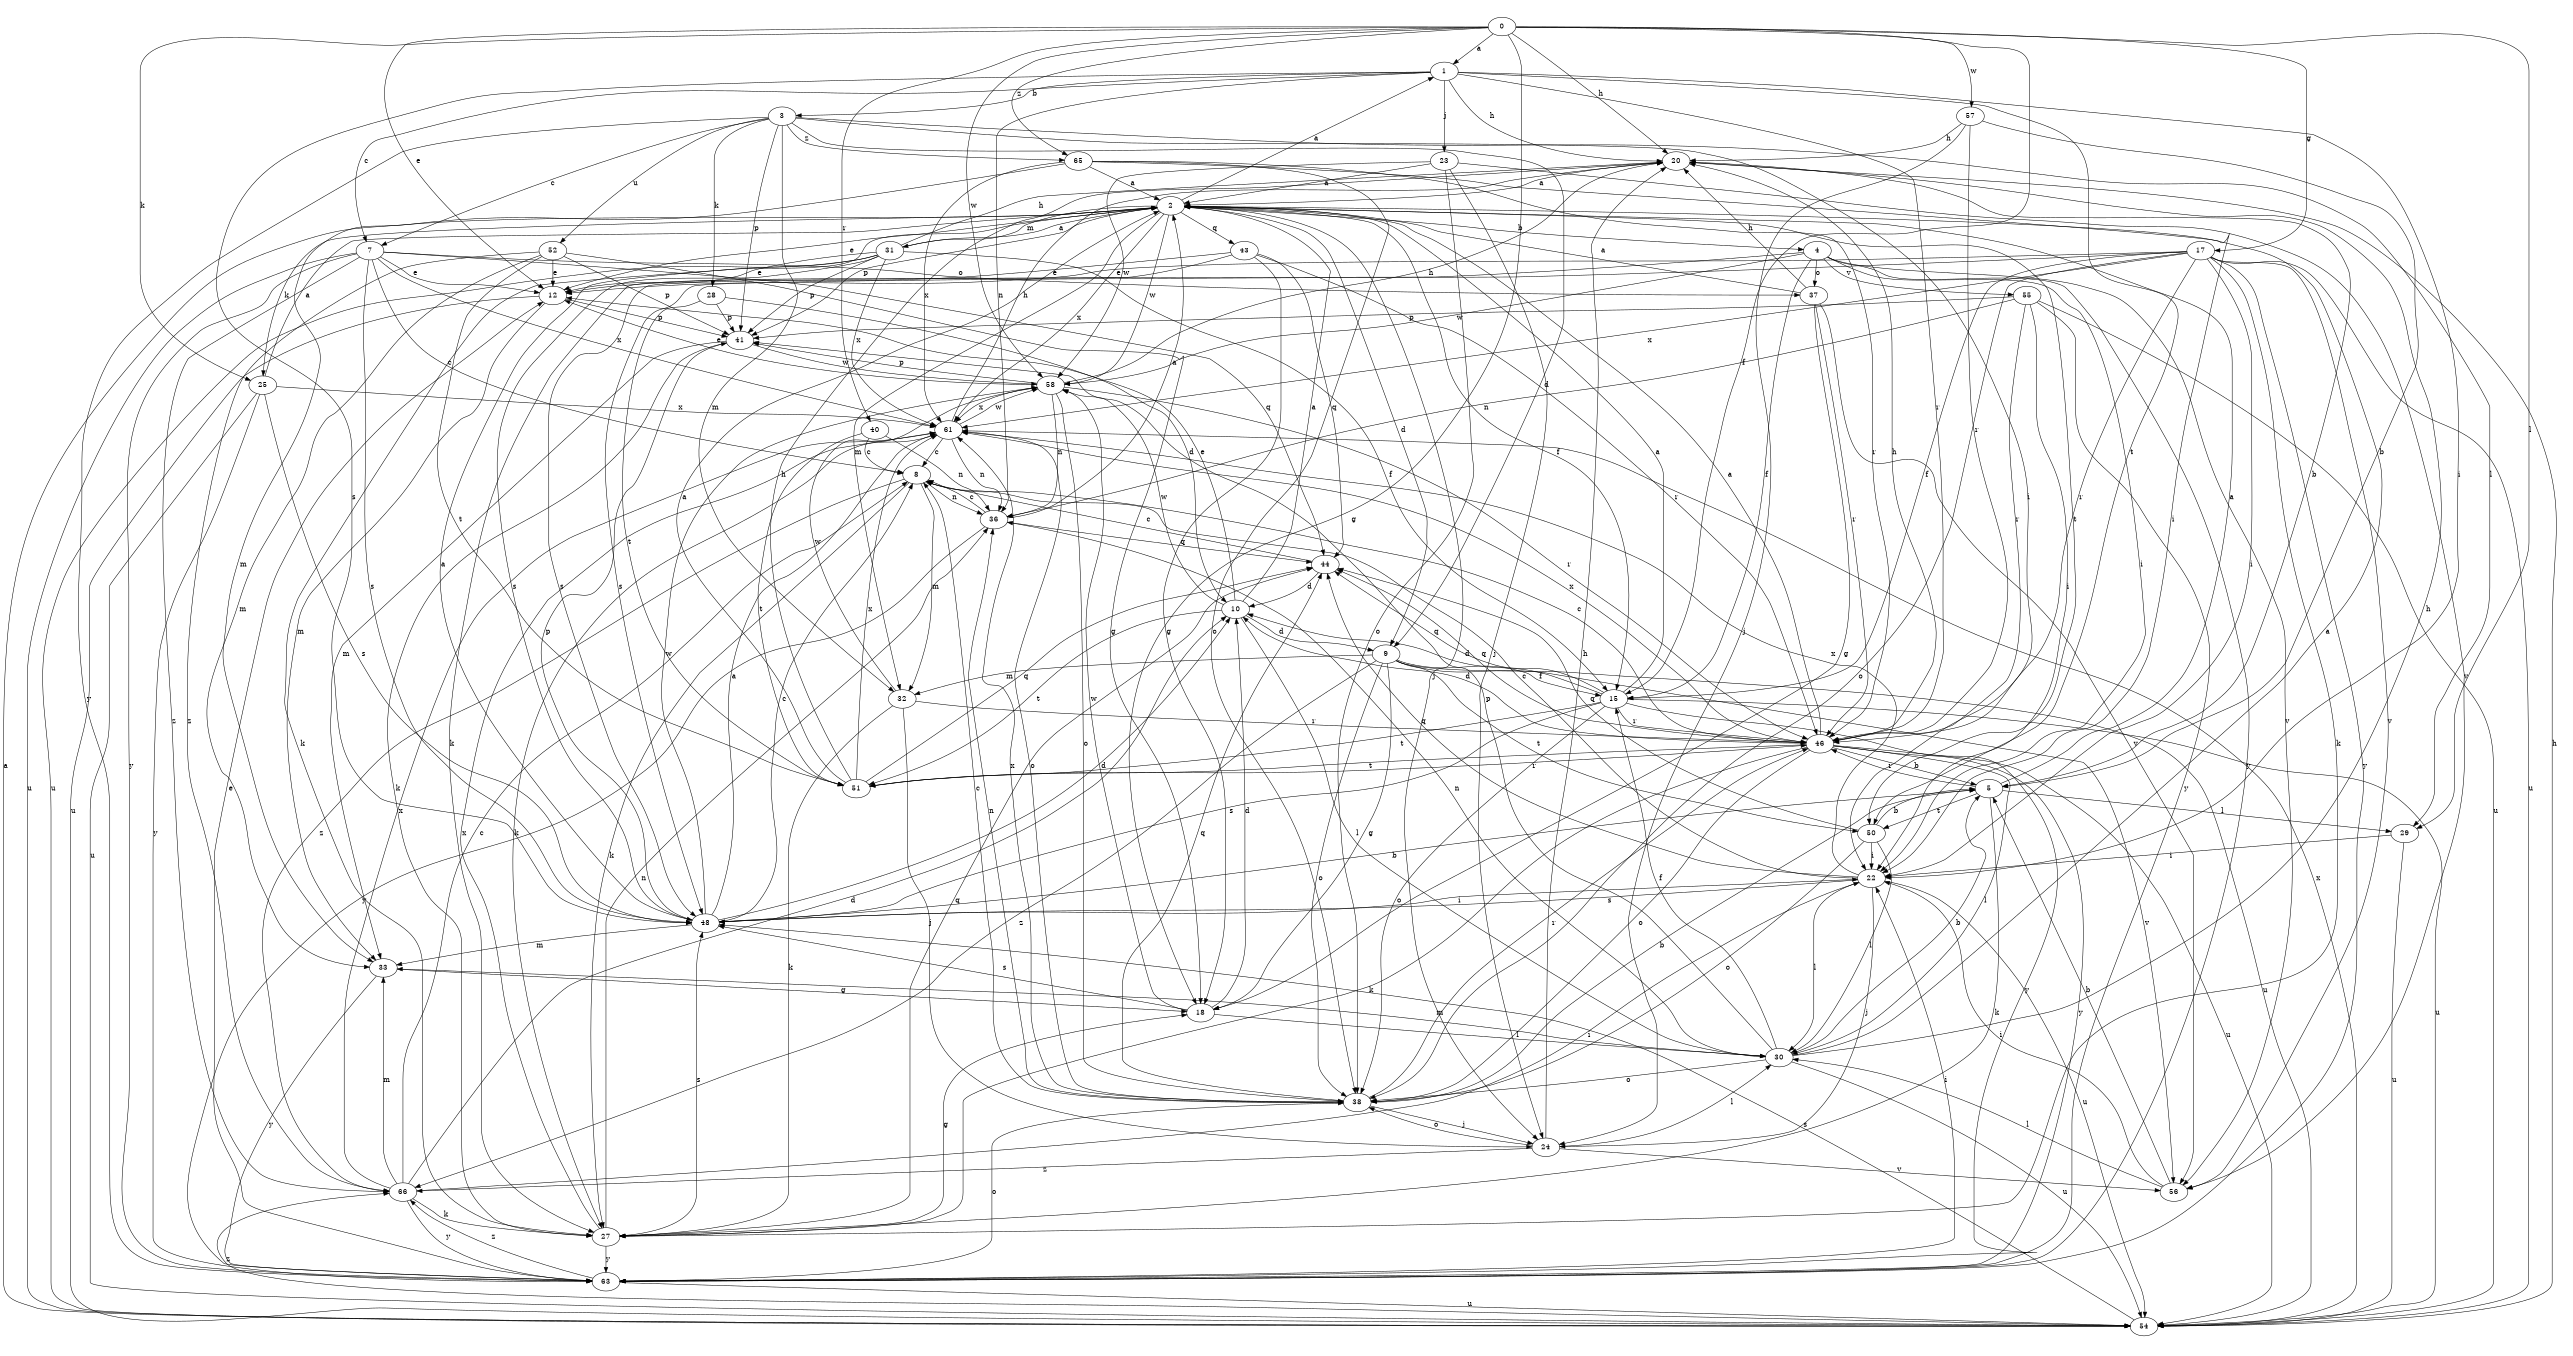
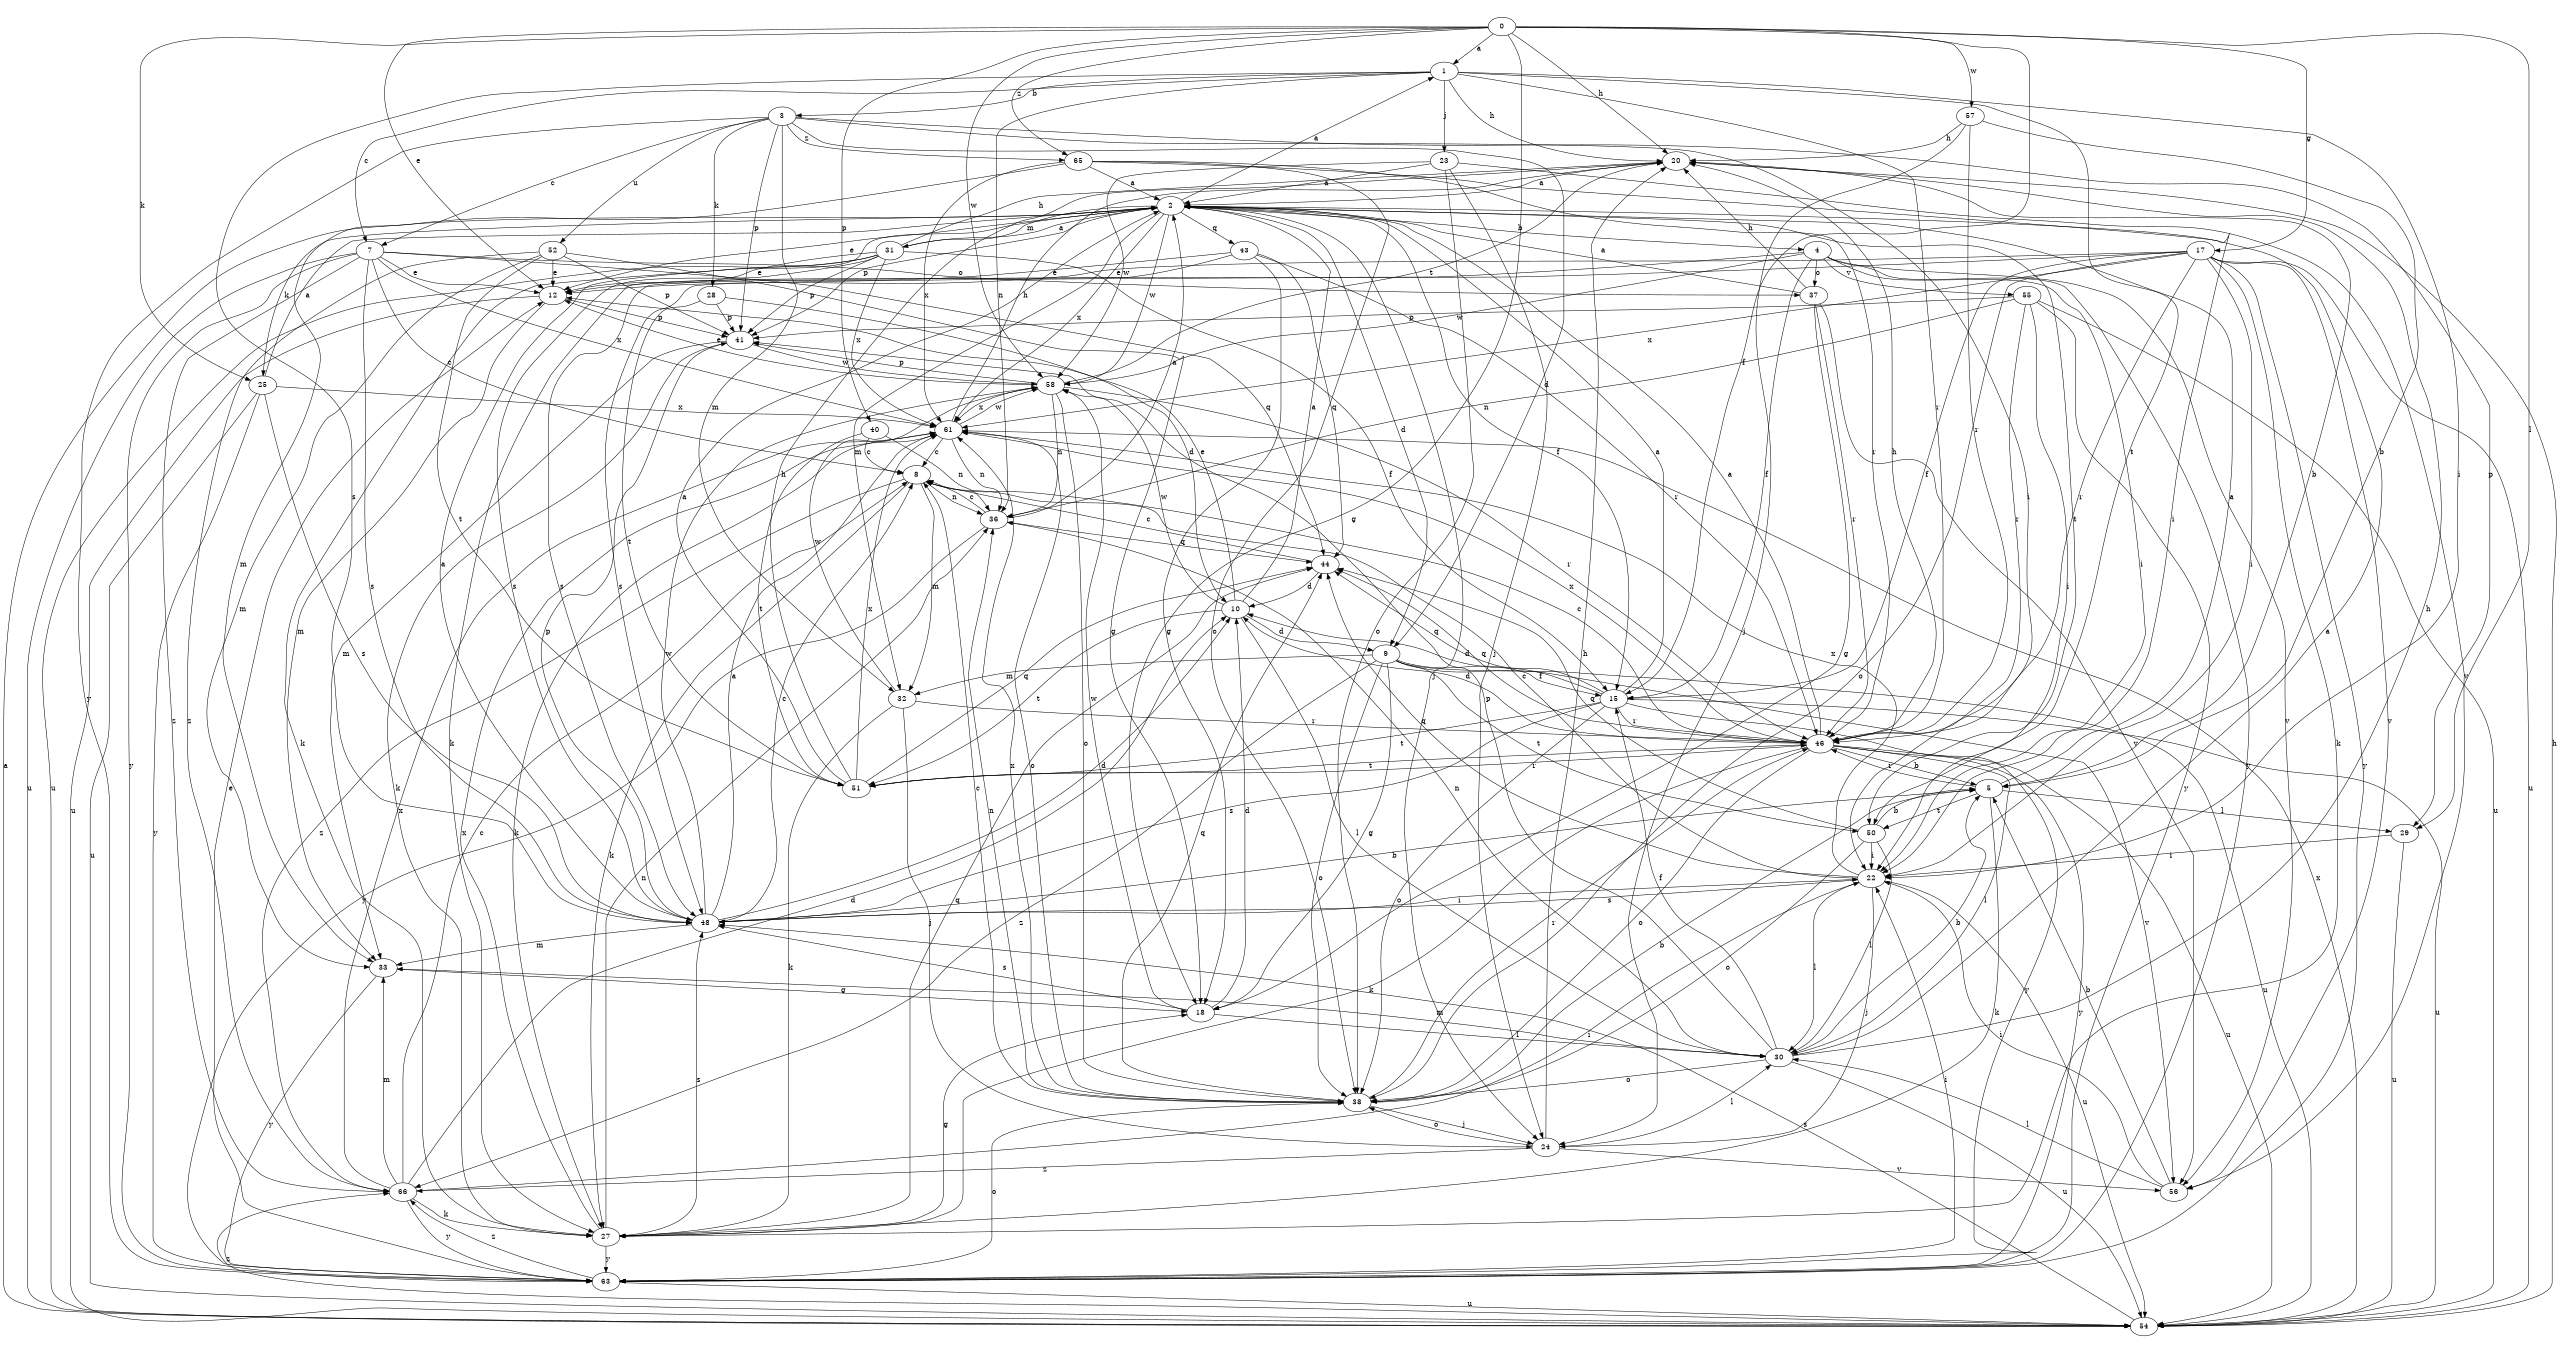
(845, 228) -> (845, 228)
(1431, 273) -> (1431, 273)
(2491, 475) -> (2491, 475)
